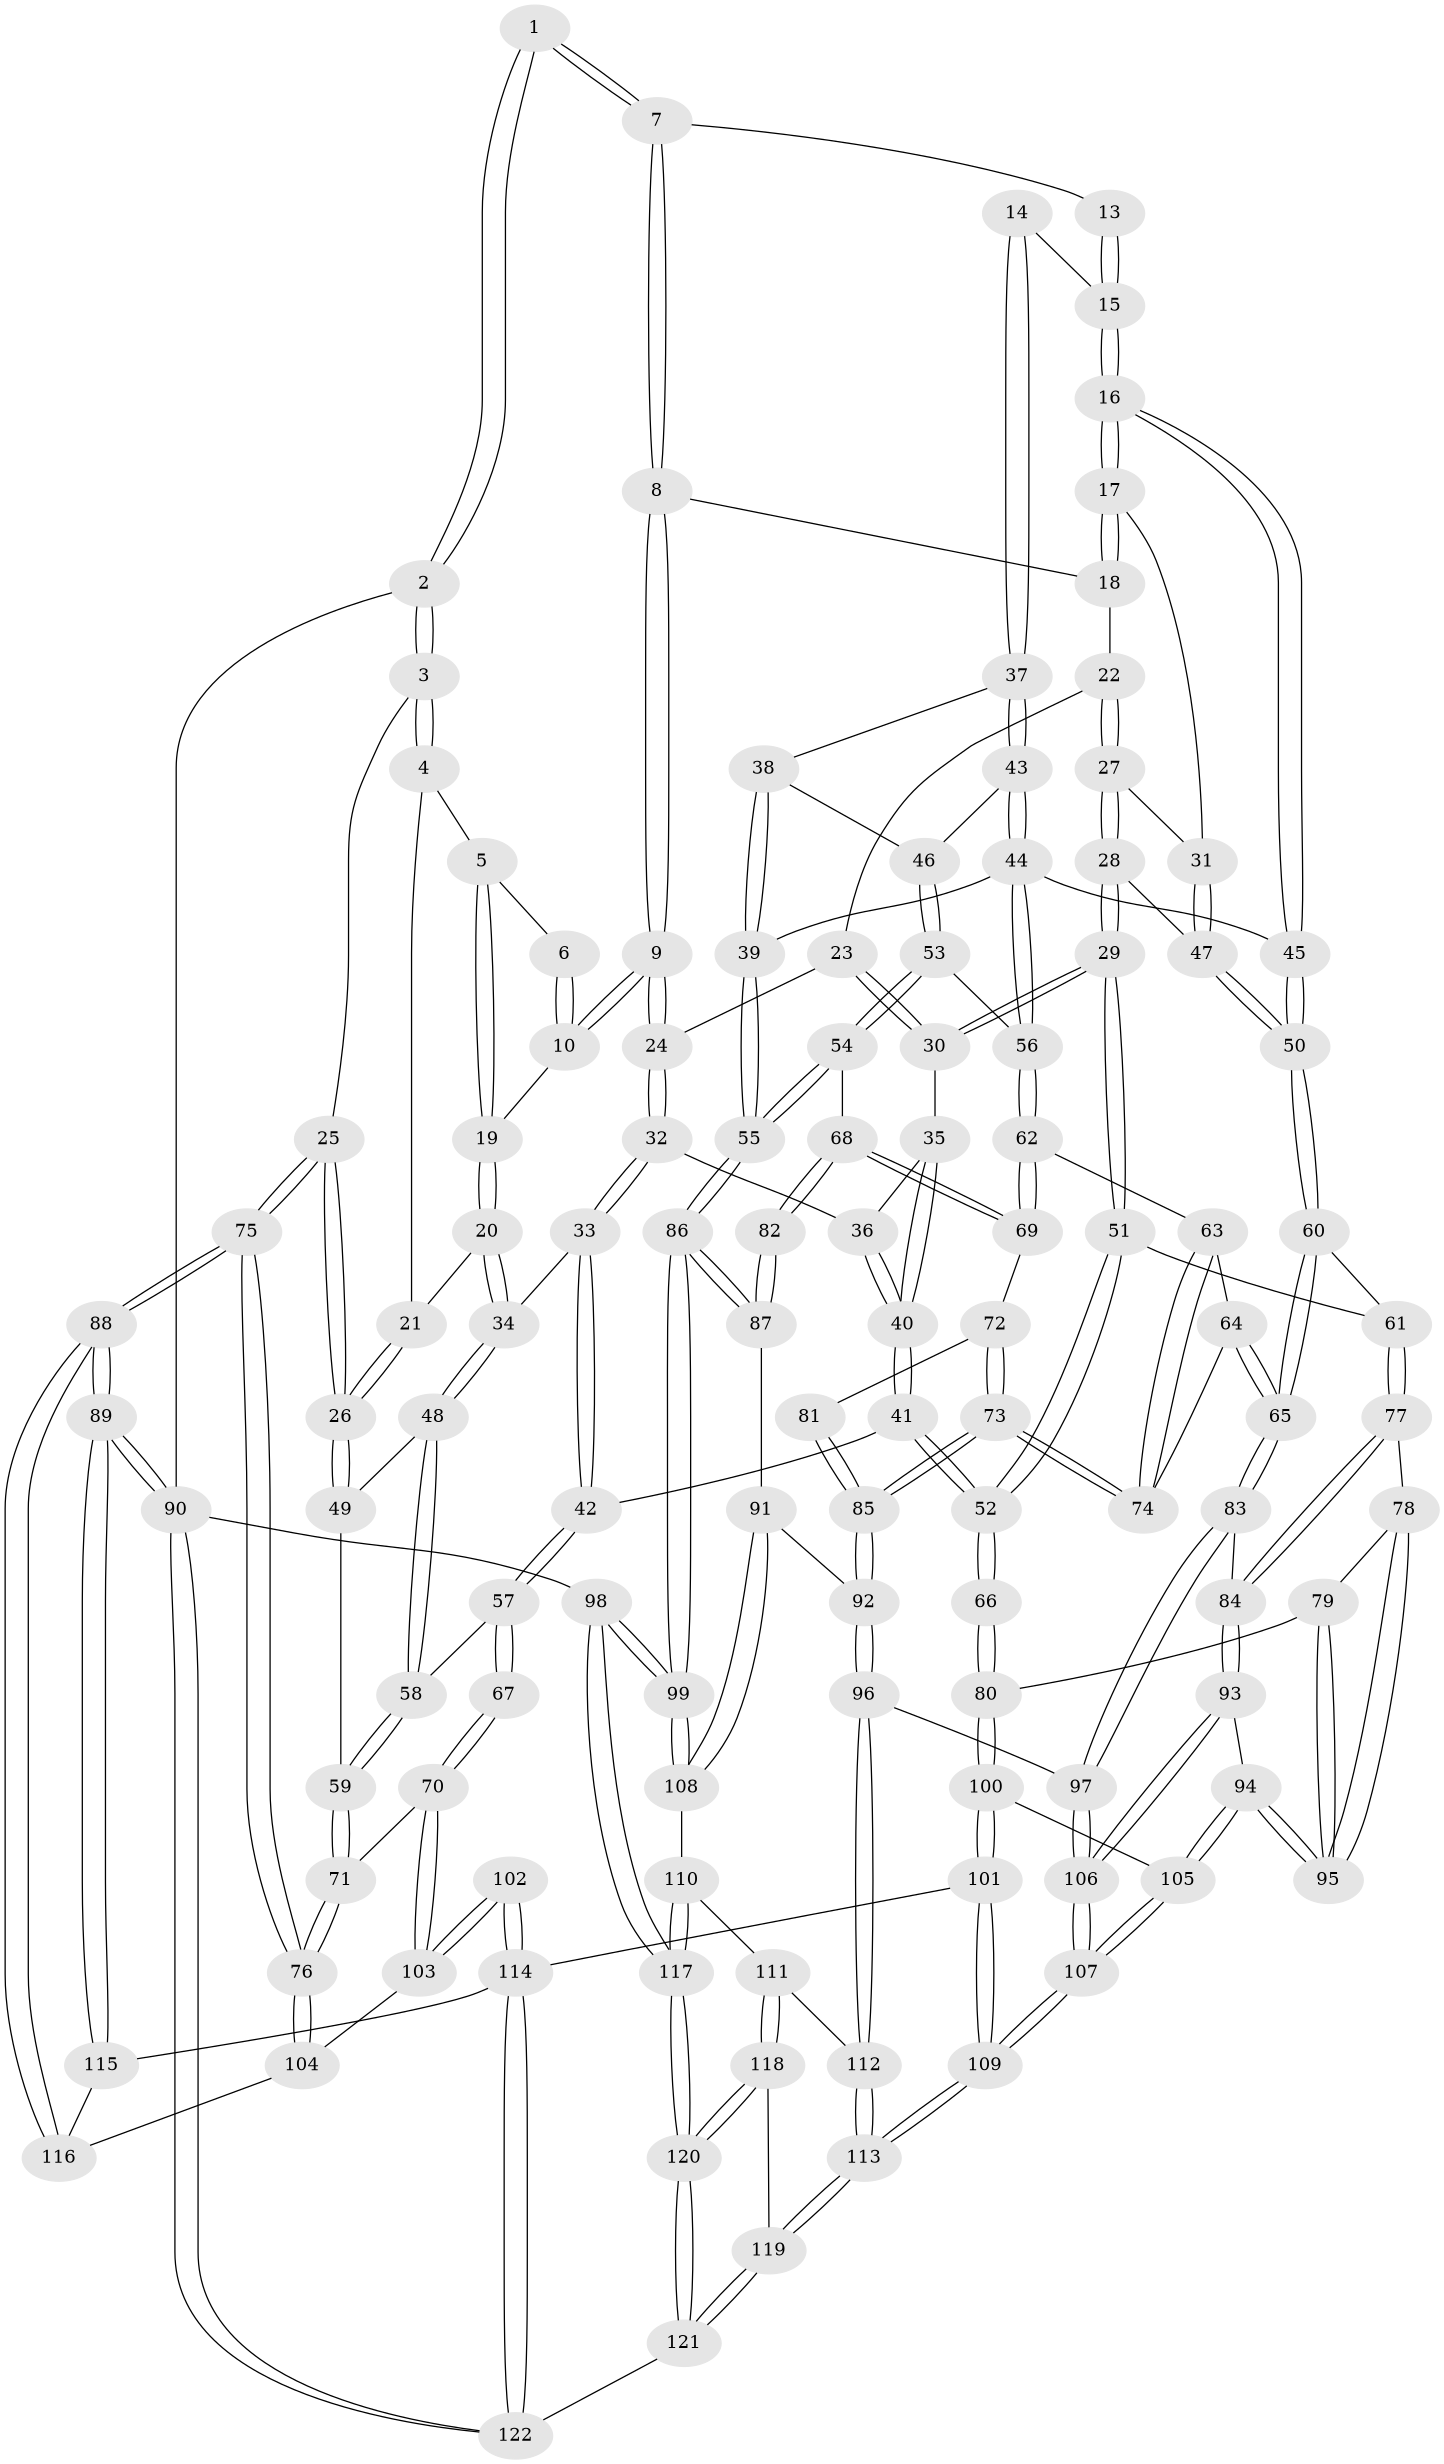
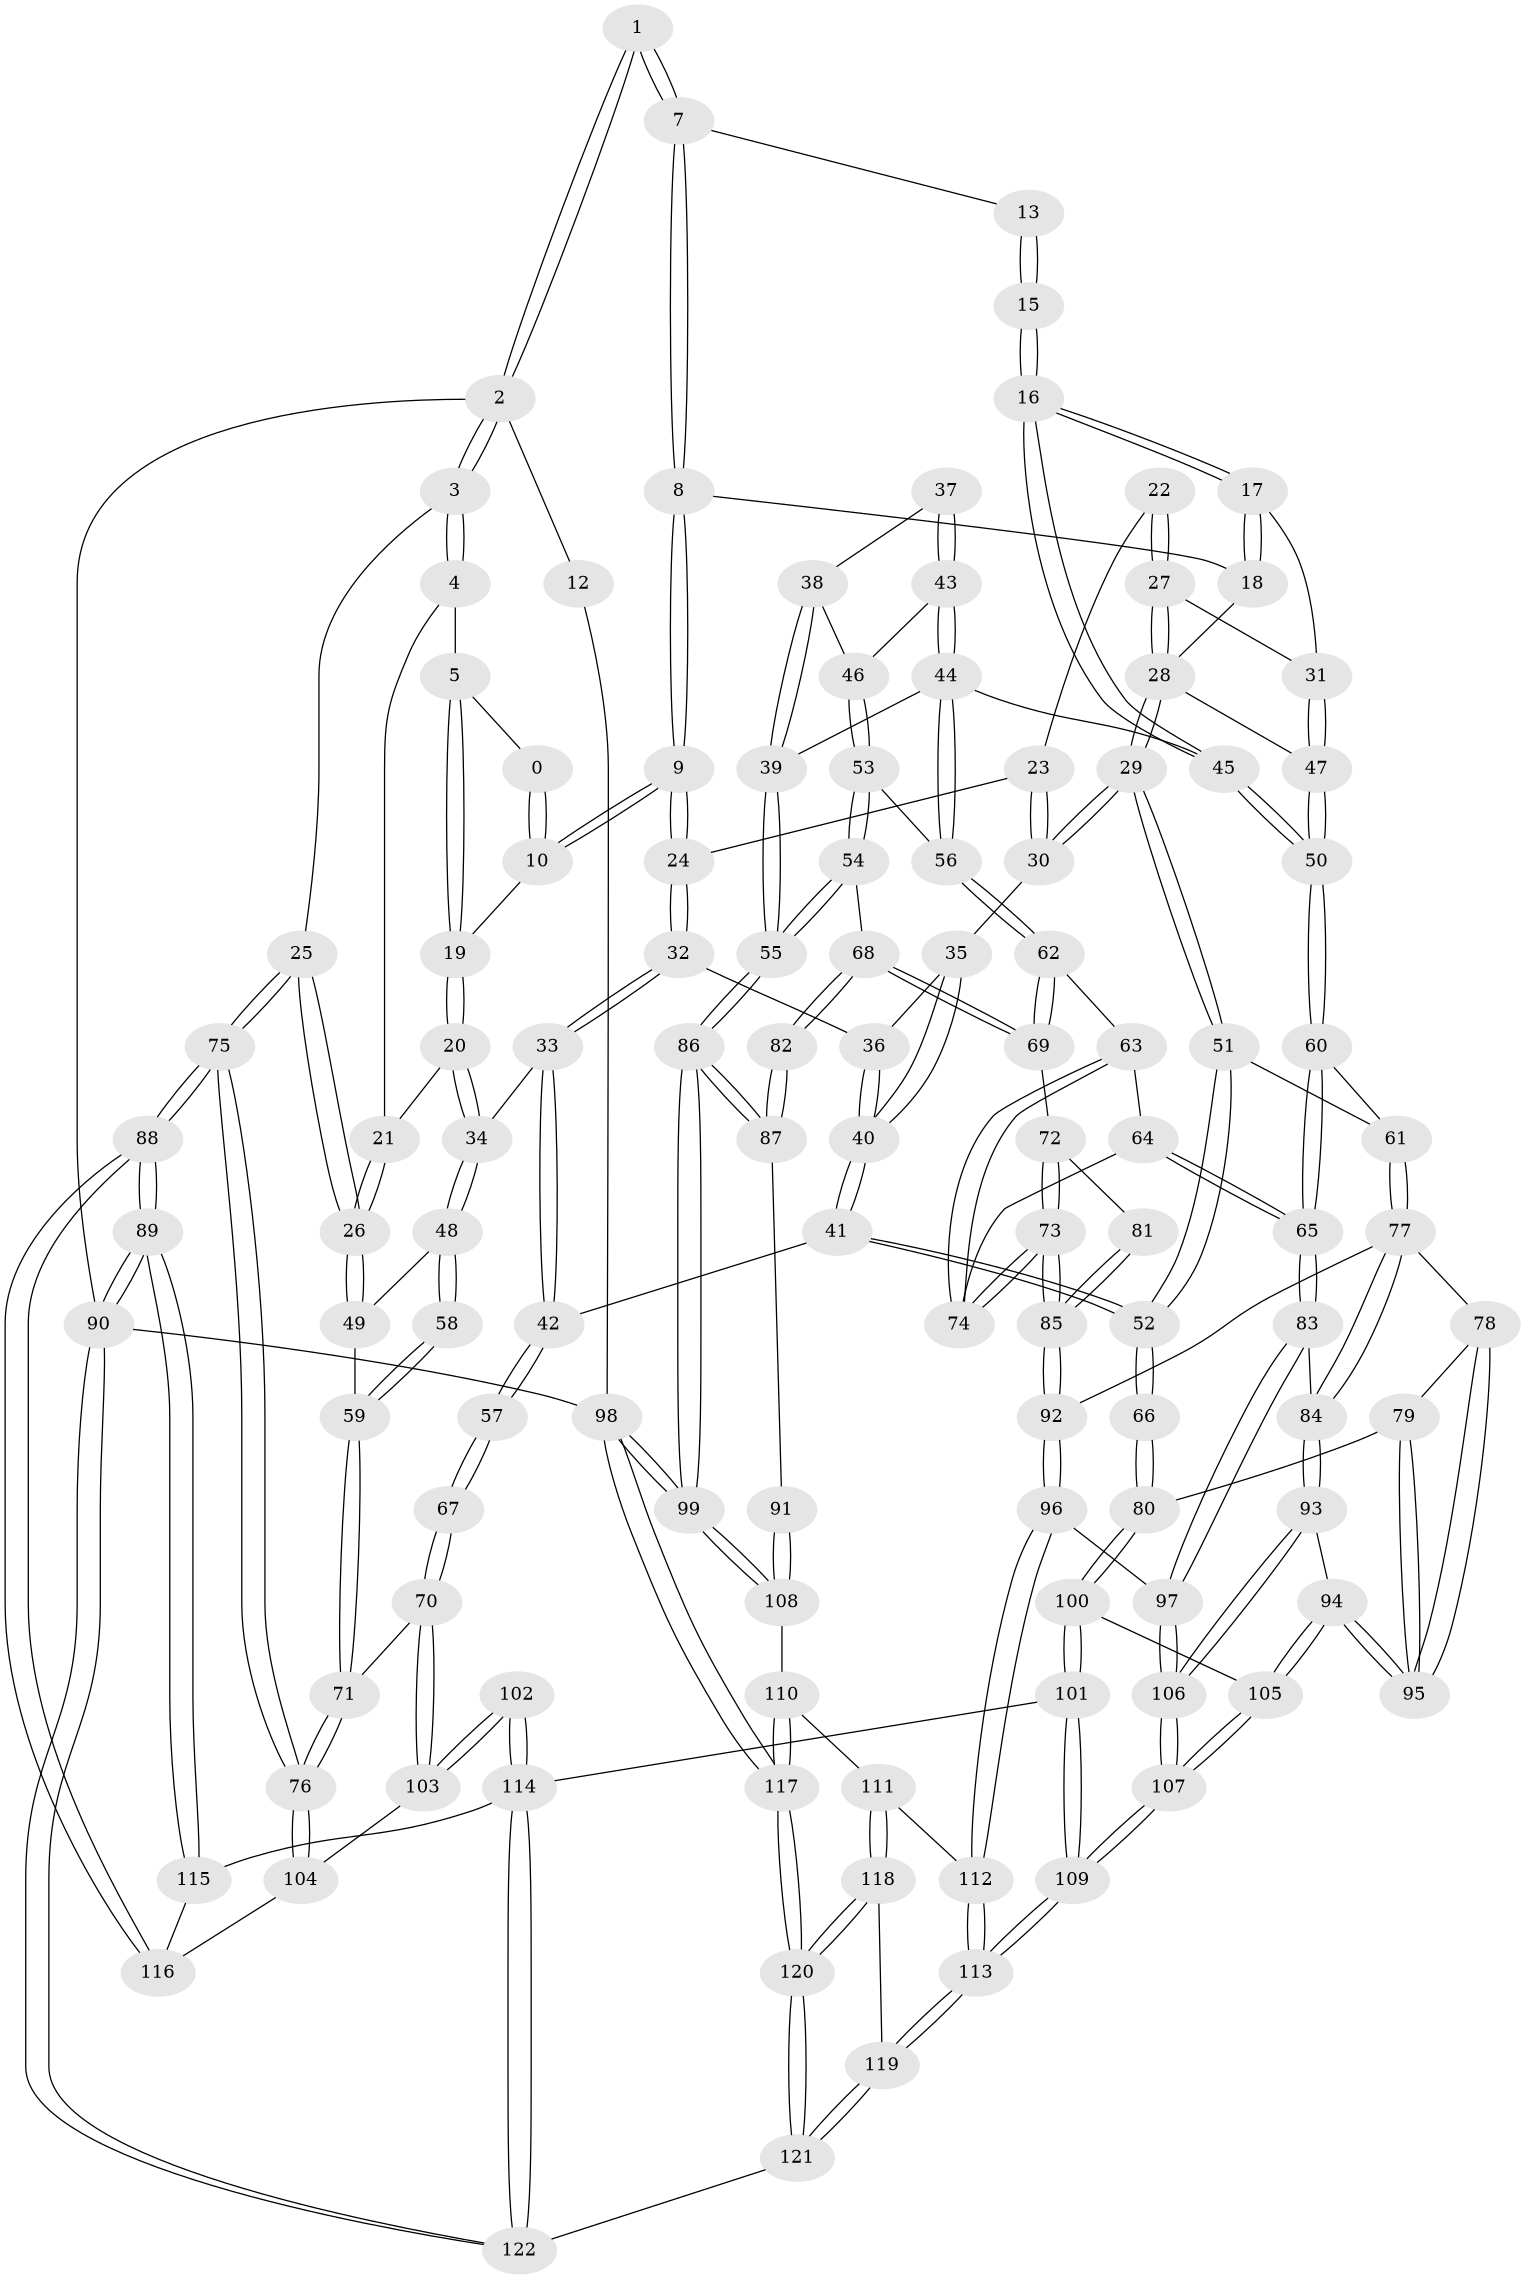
(1017, 213) -> none
none -> (579, 584)
(1110, 630) -> (1207, 630)
(565, 954) -> (538, 769)
(813, 1556) -> (1226, 1325)
(458, 1649) -> none
